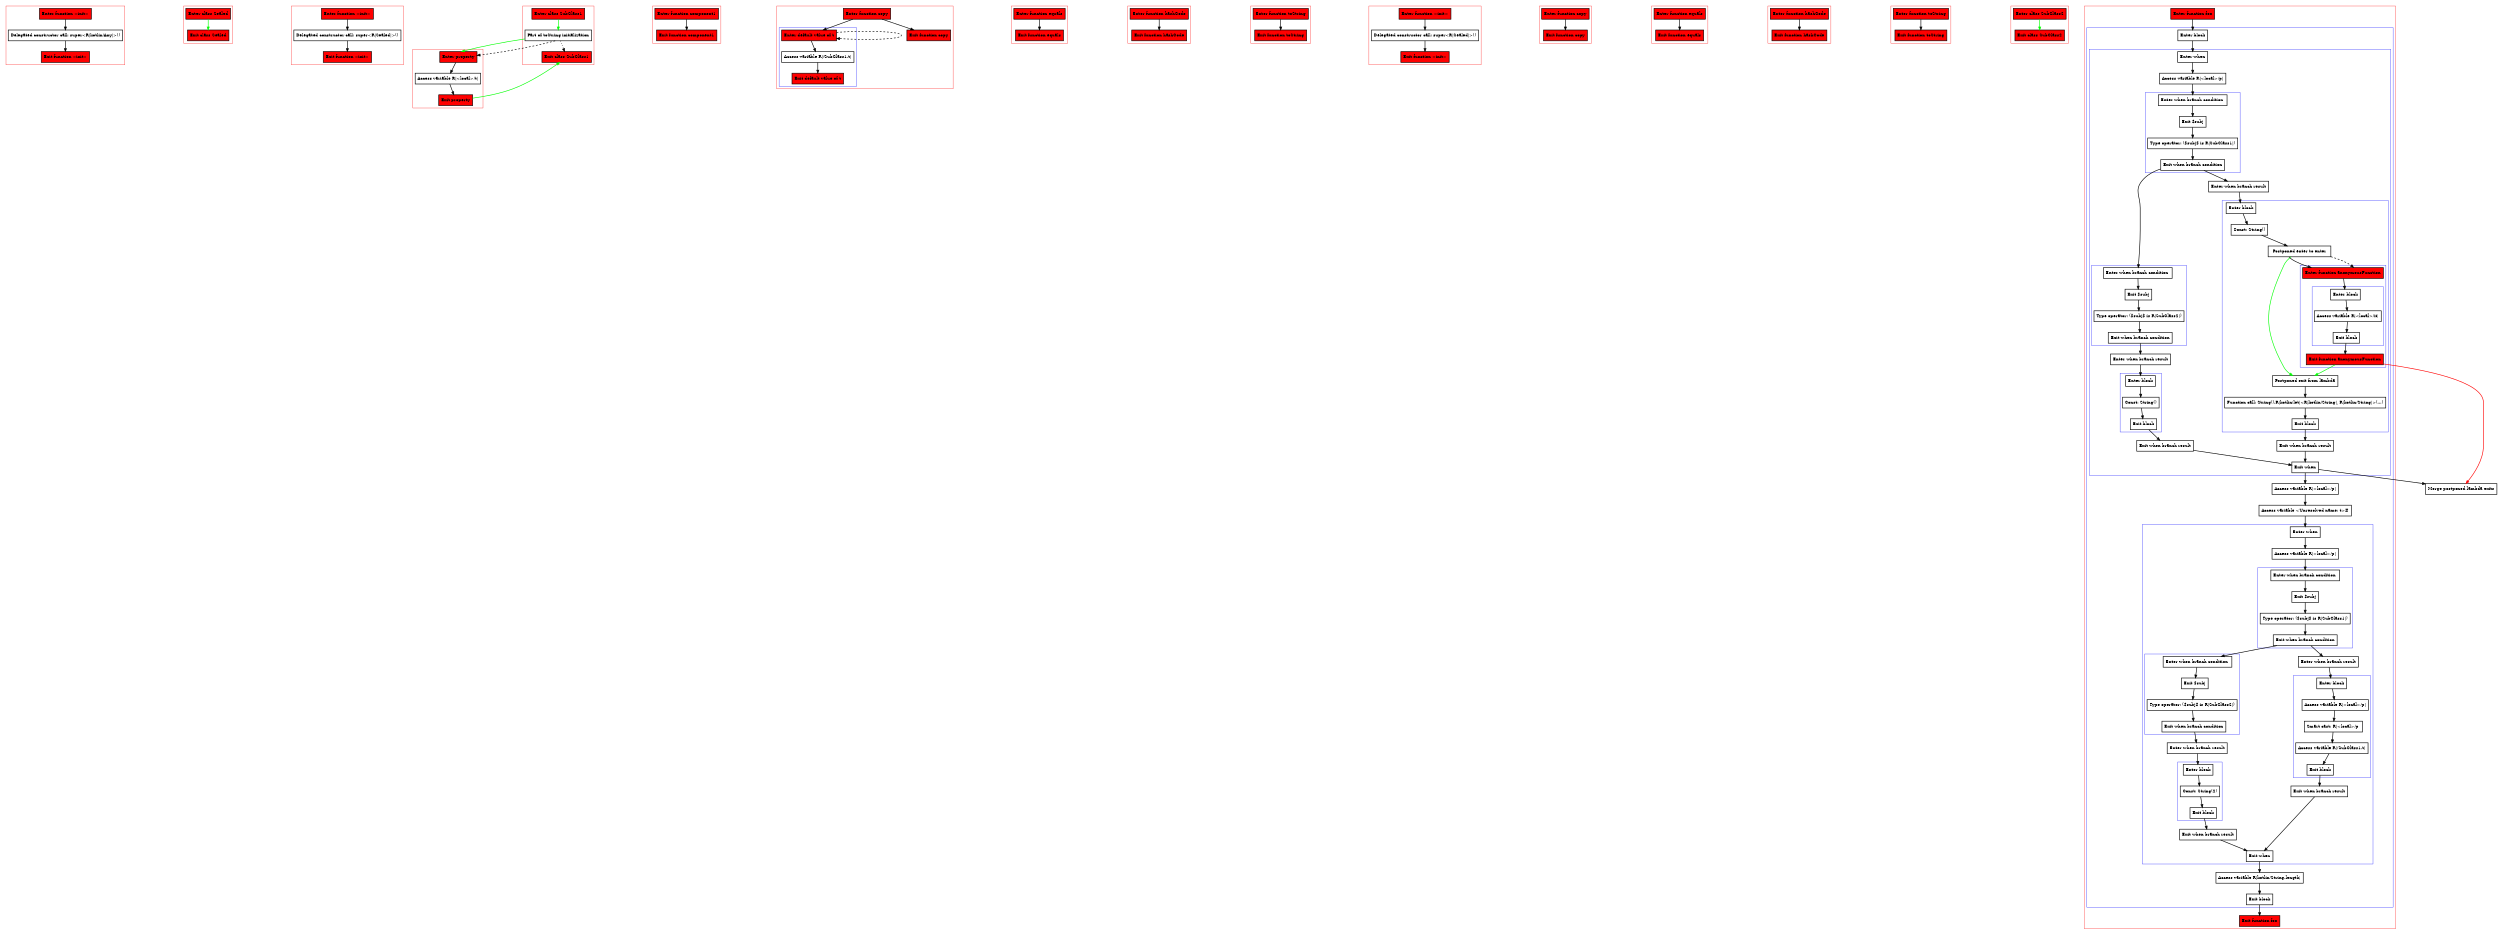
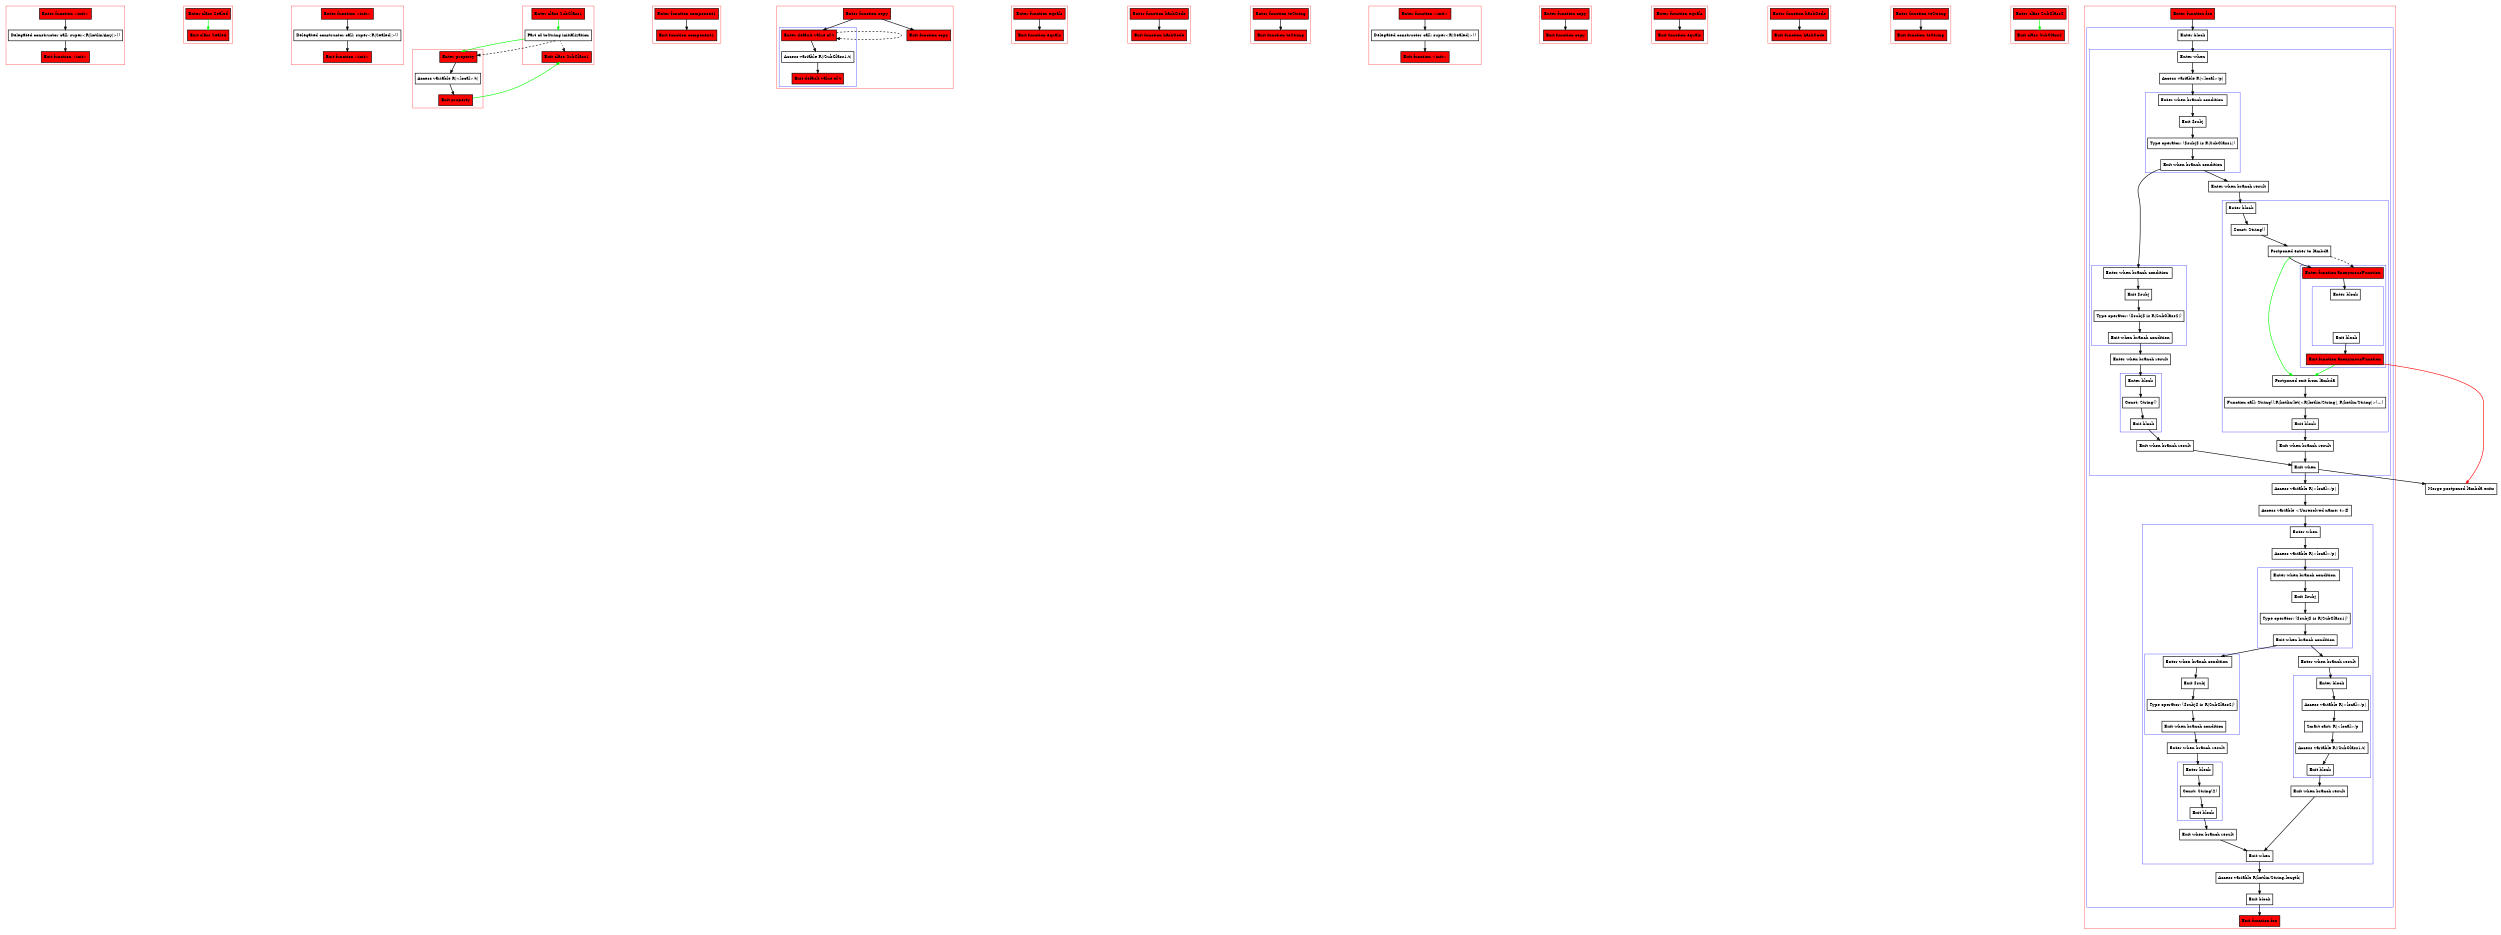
(2300, 251) -> (2300, 251)
(2348, 316) -> none
